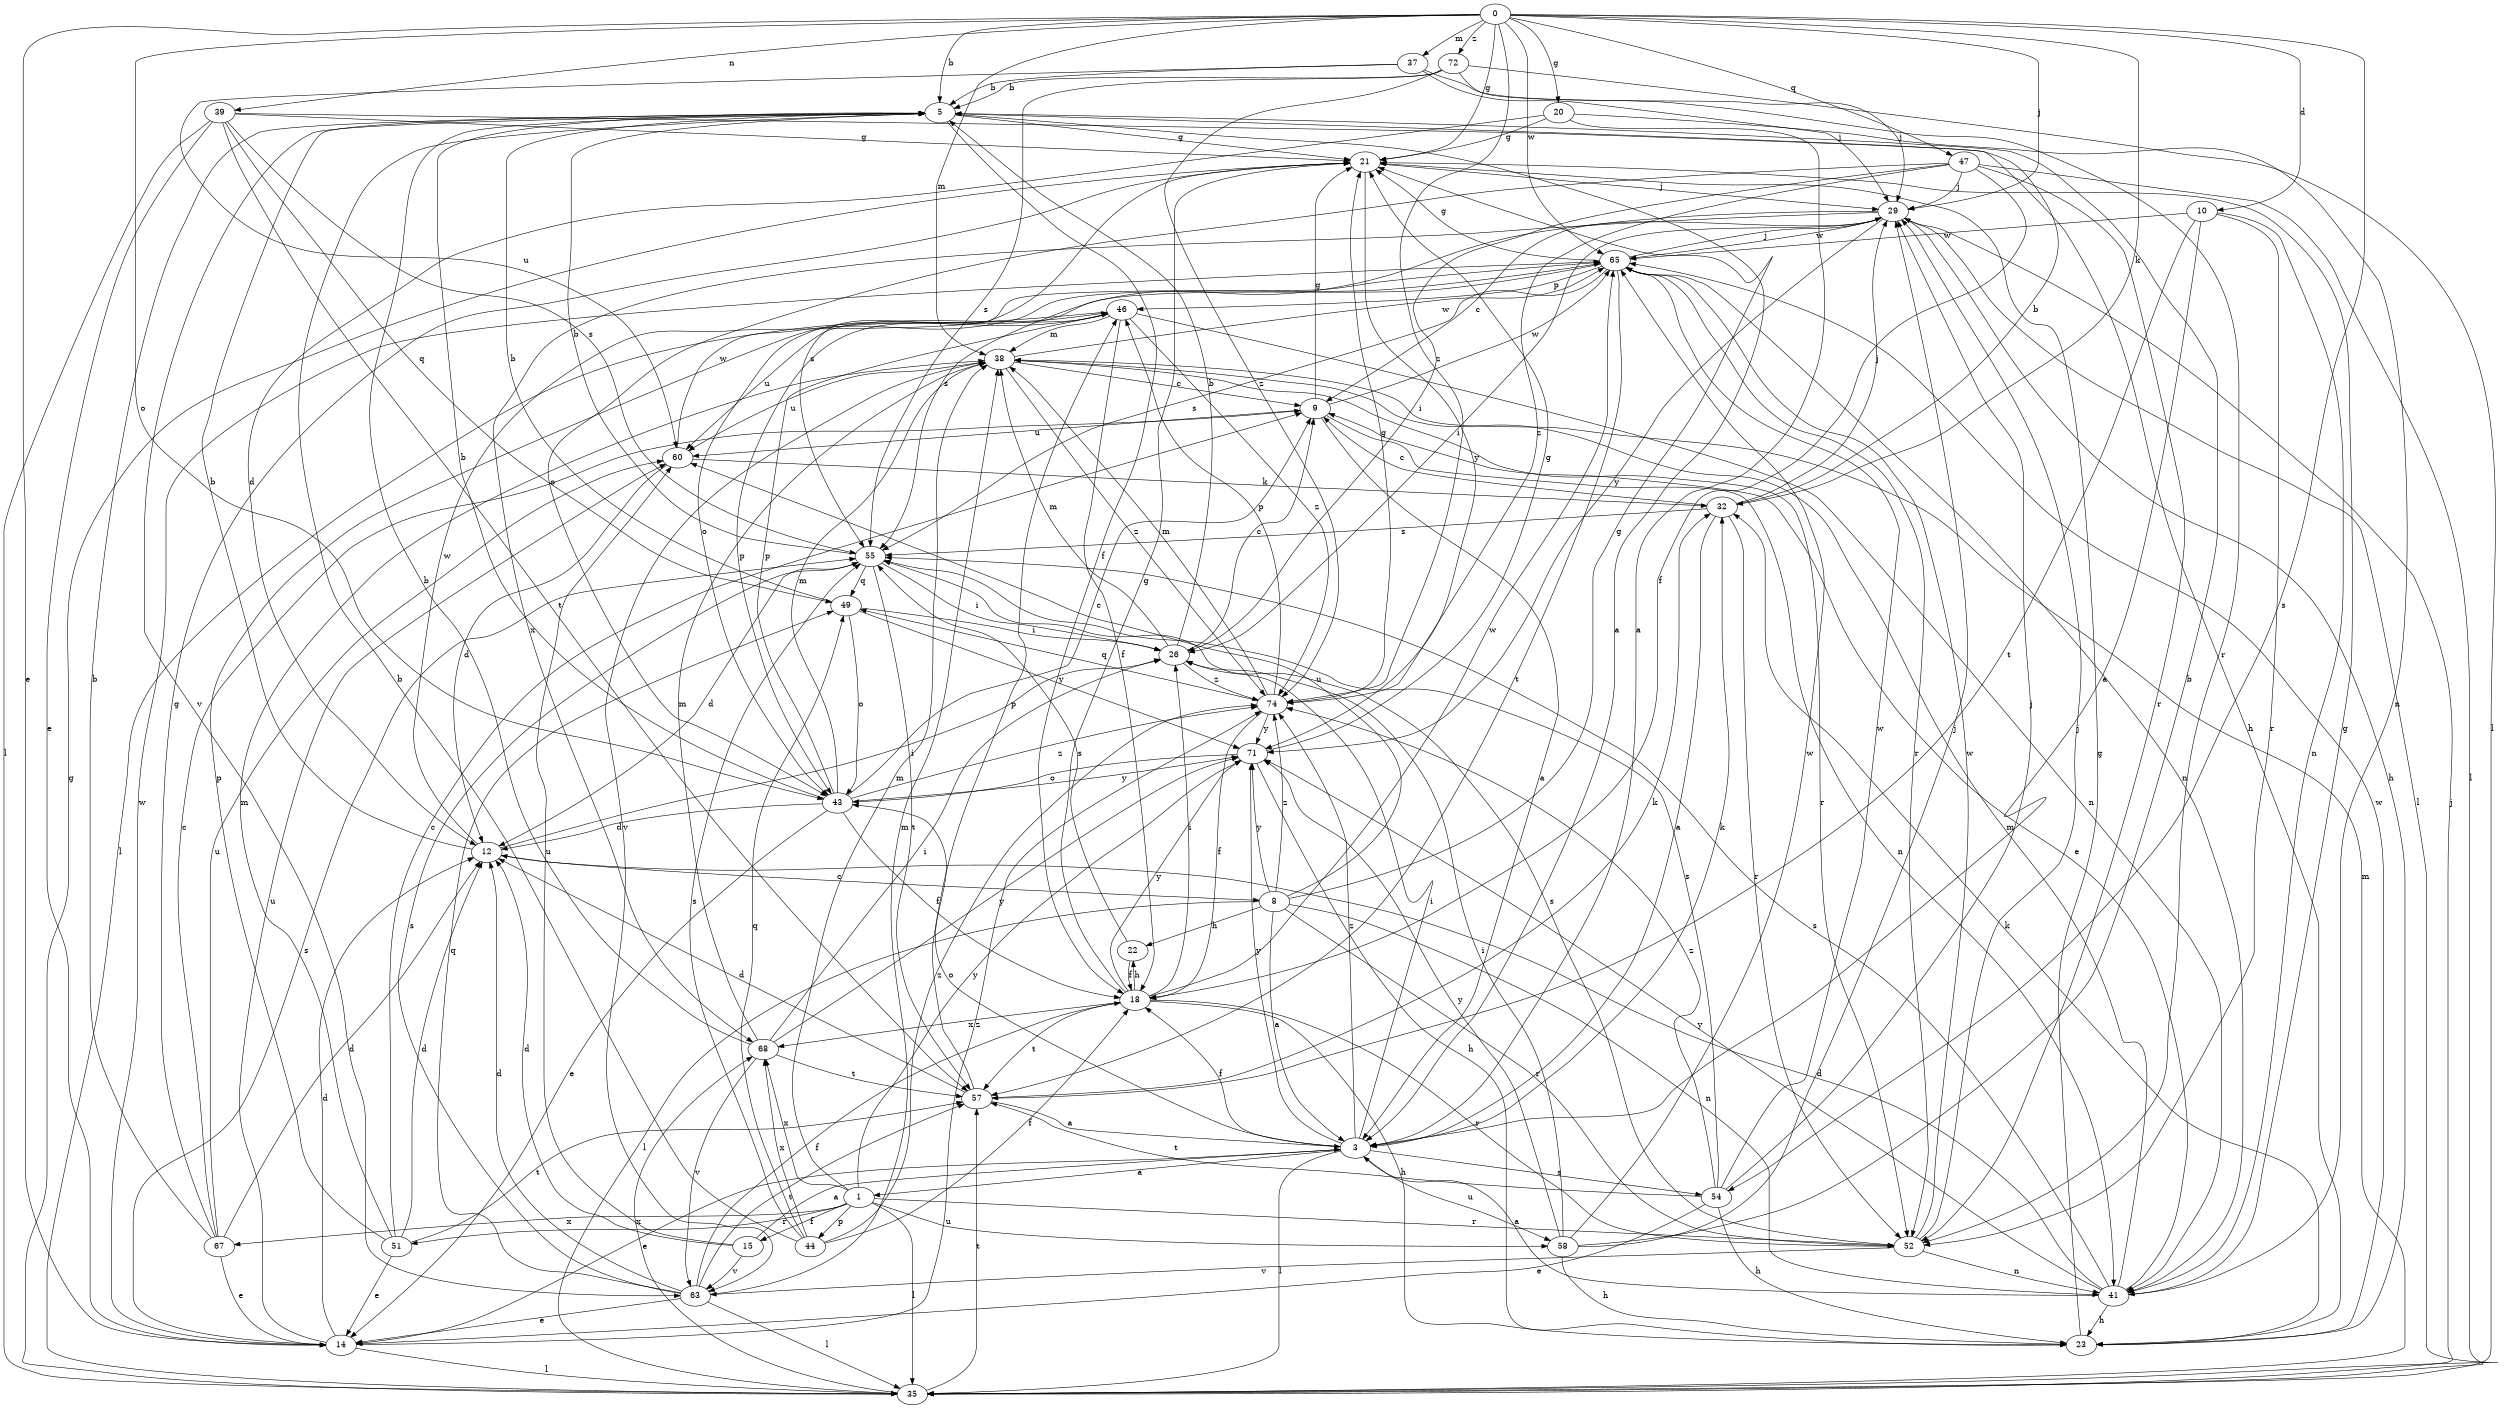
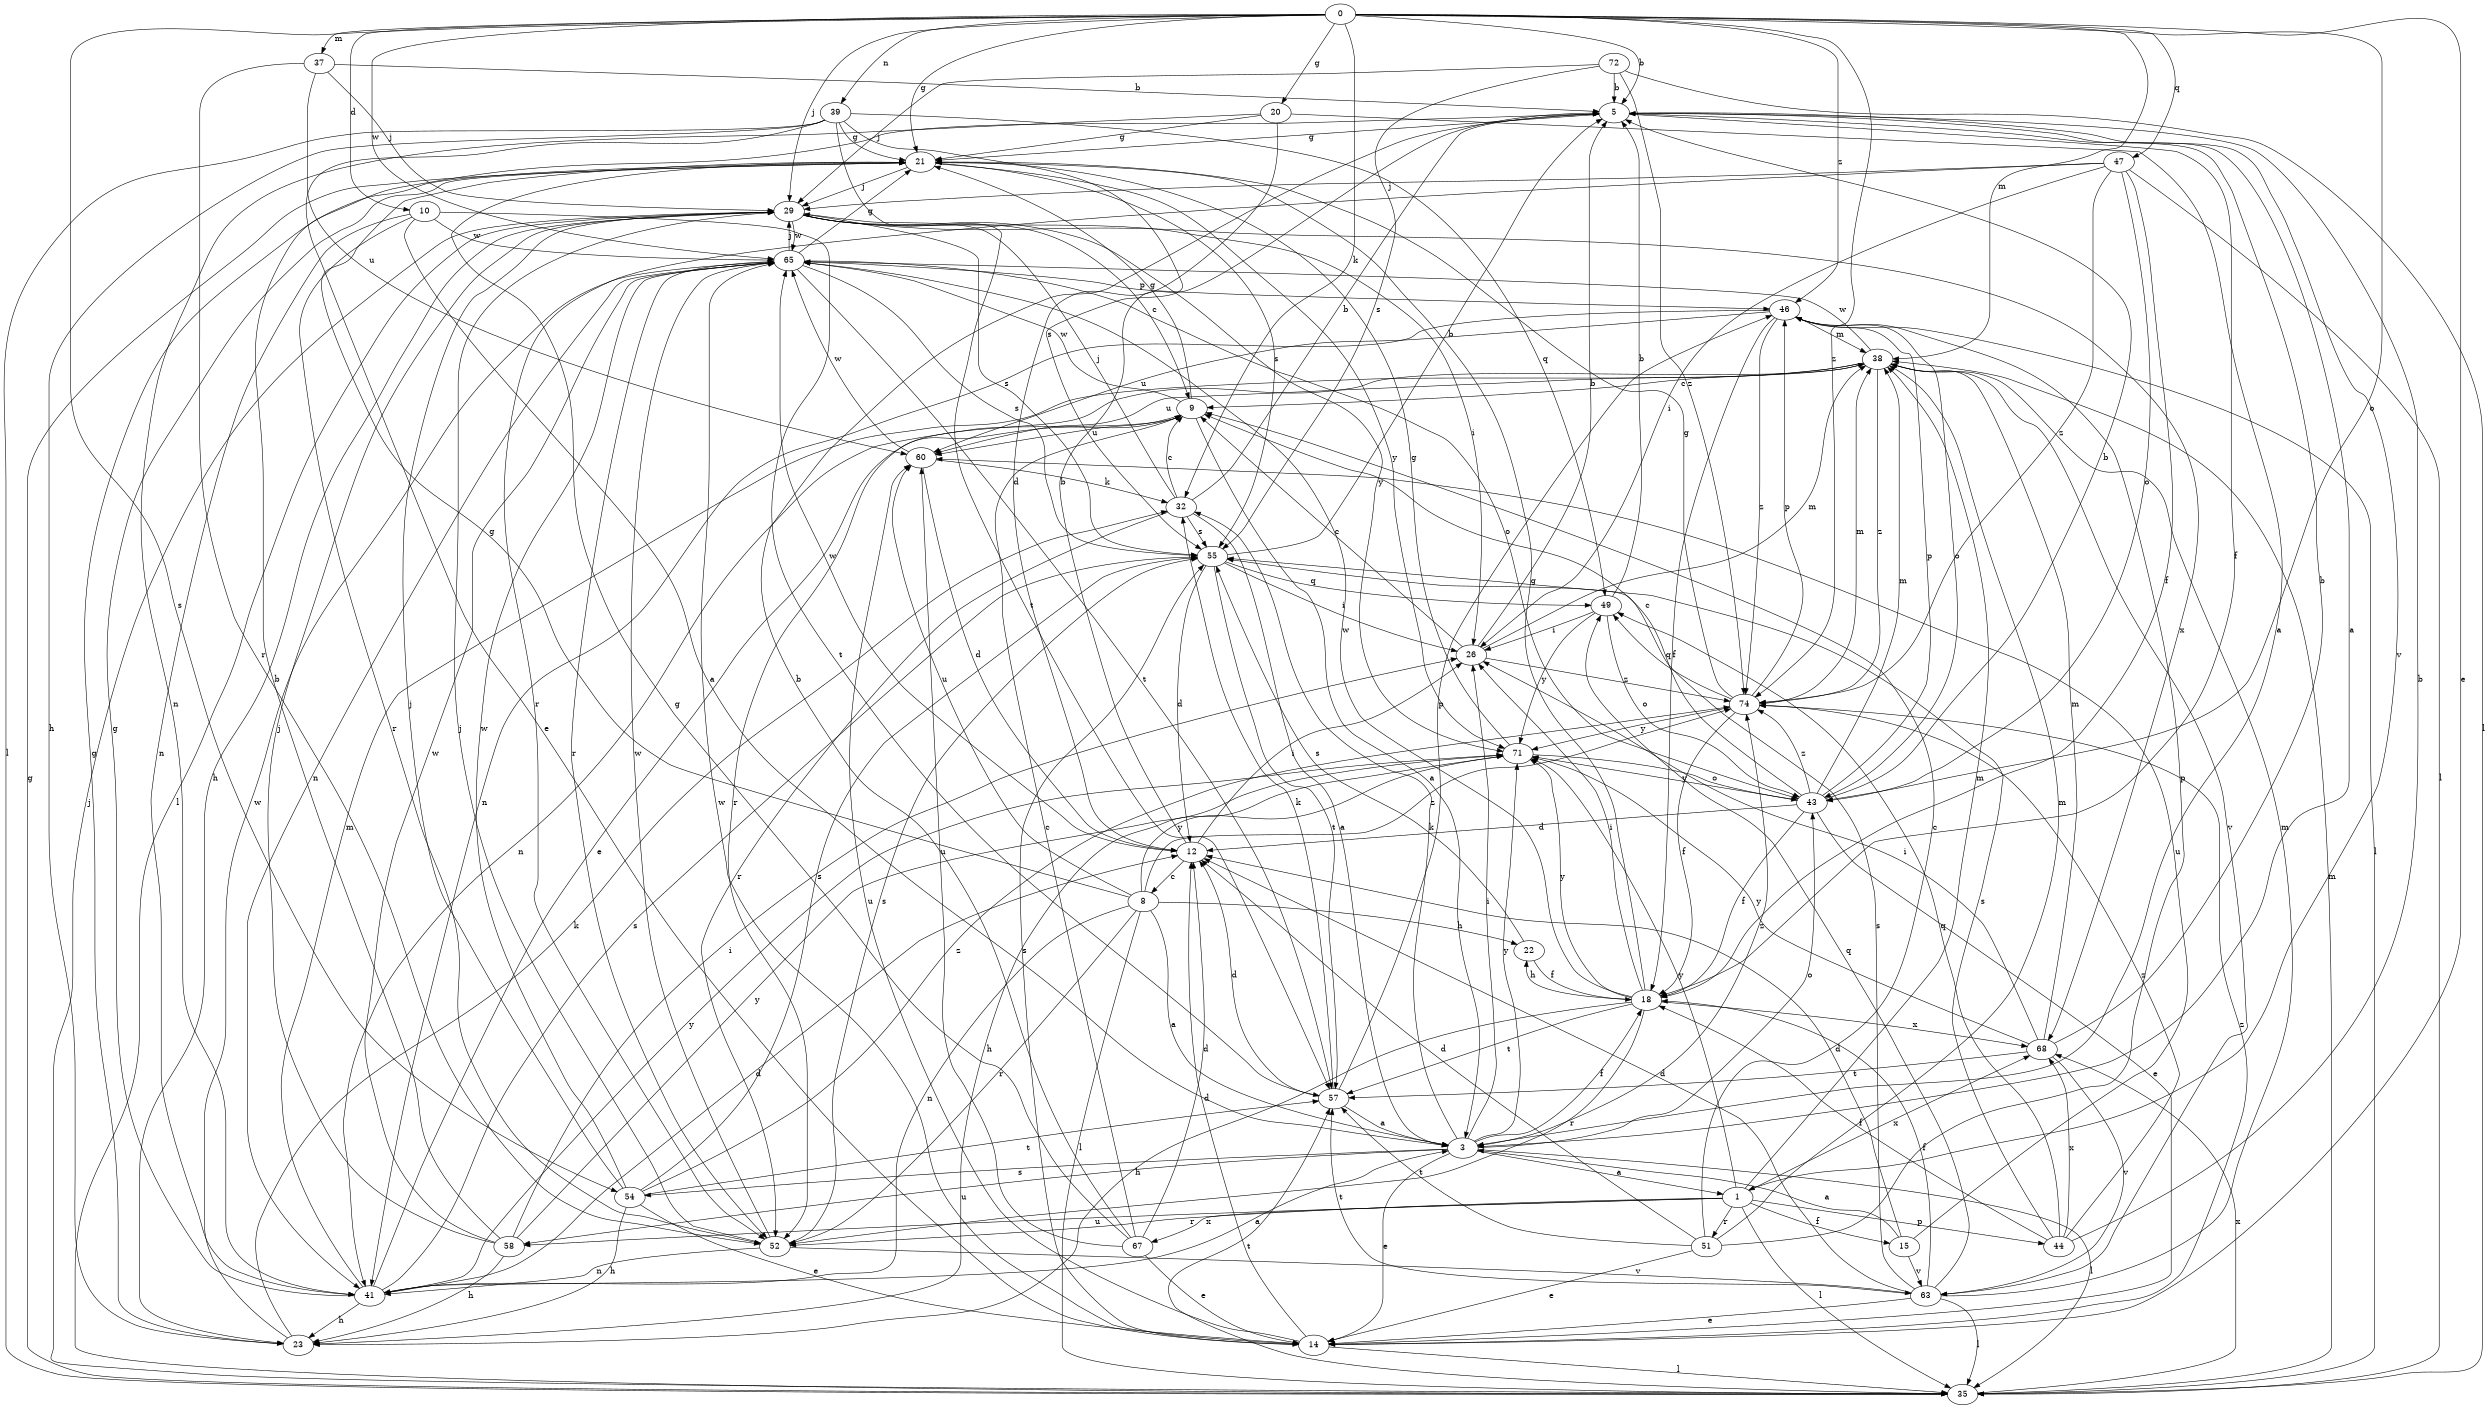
(1472, 34) -> (1764, 33)
(144, 545) -> (2396, 549)
(742, 556) -> (1957, 556)
